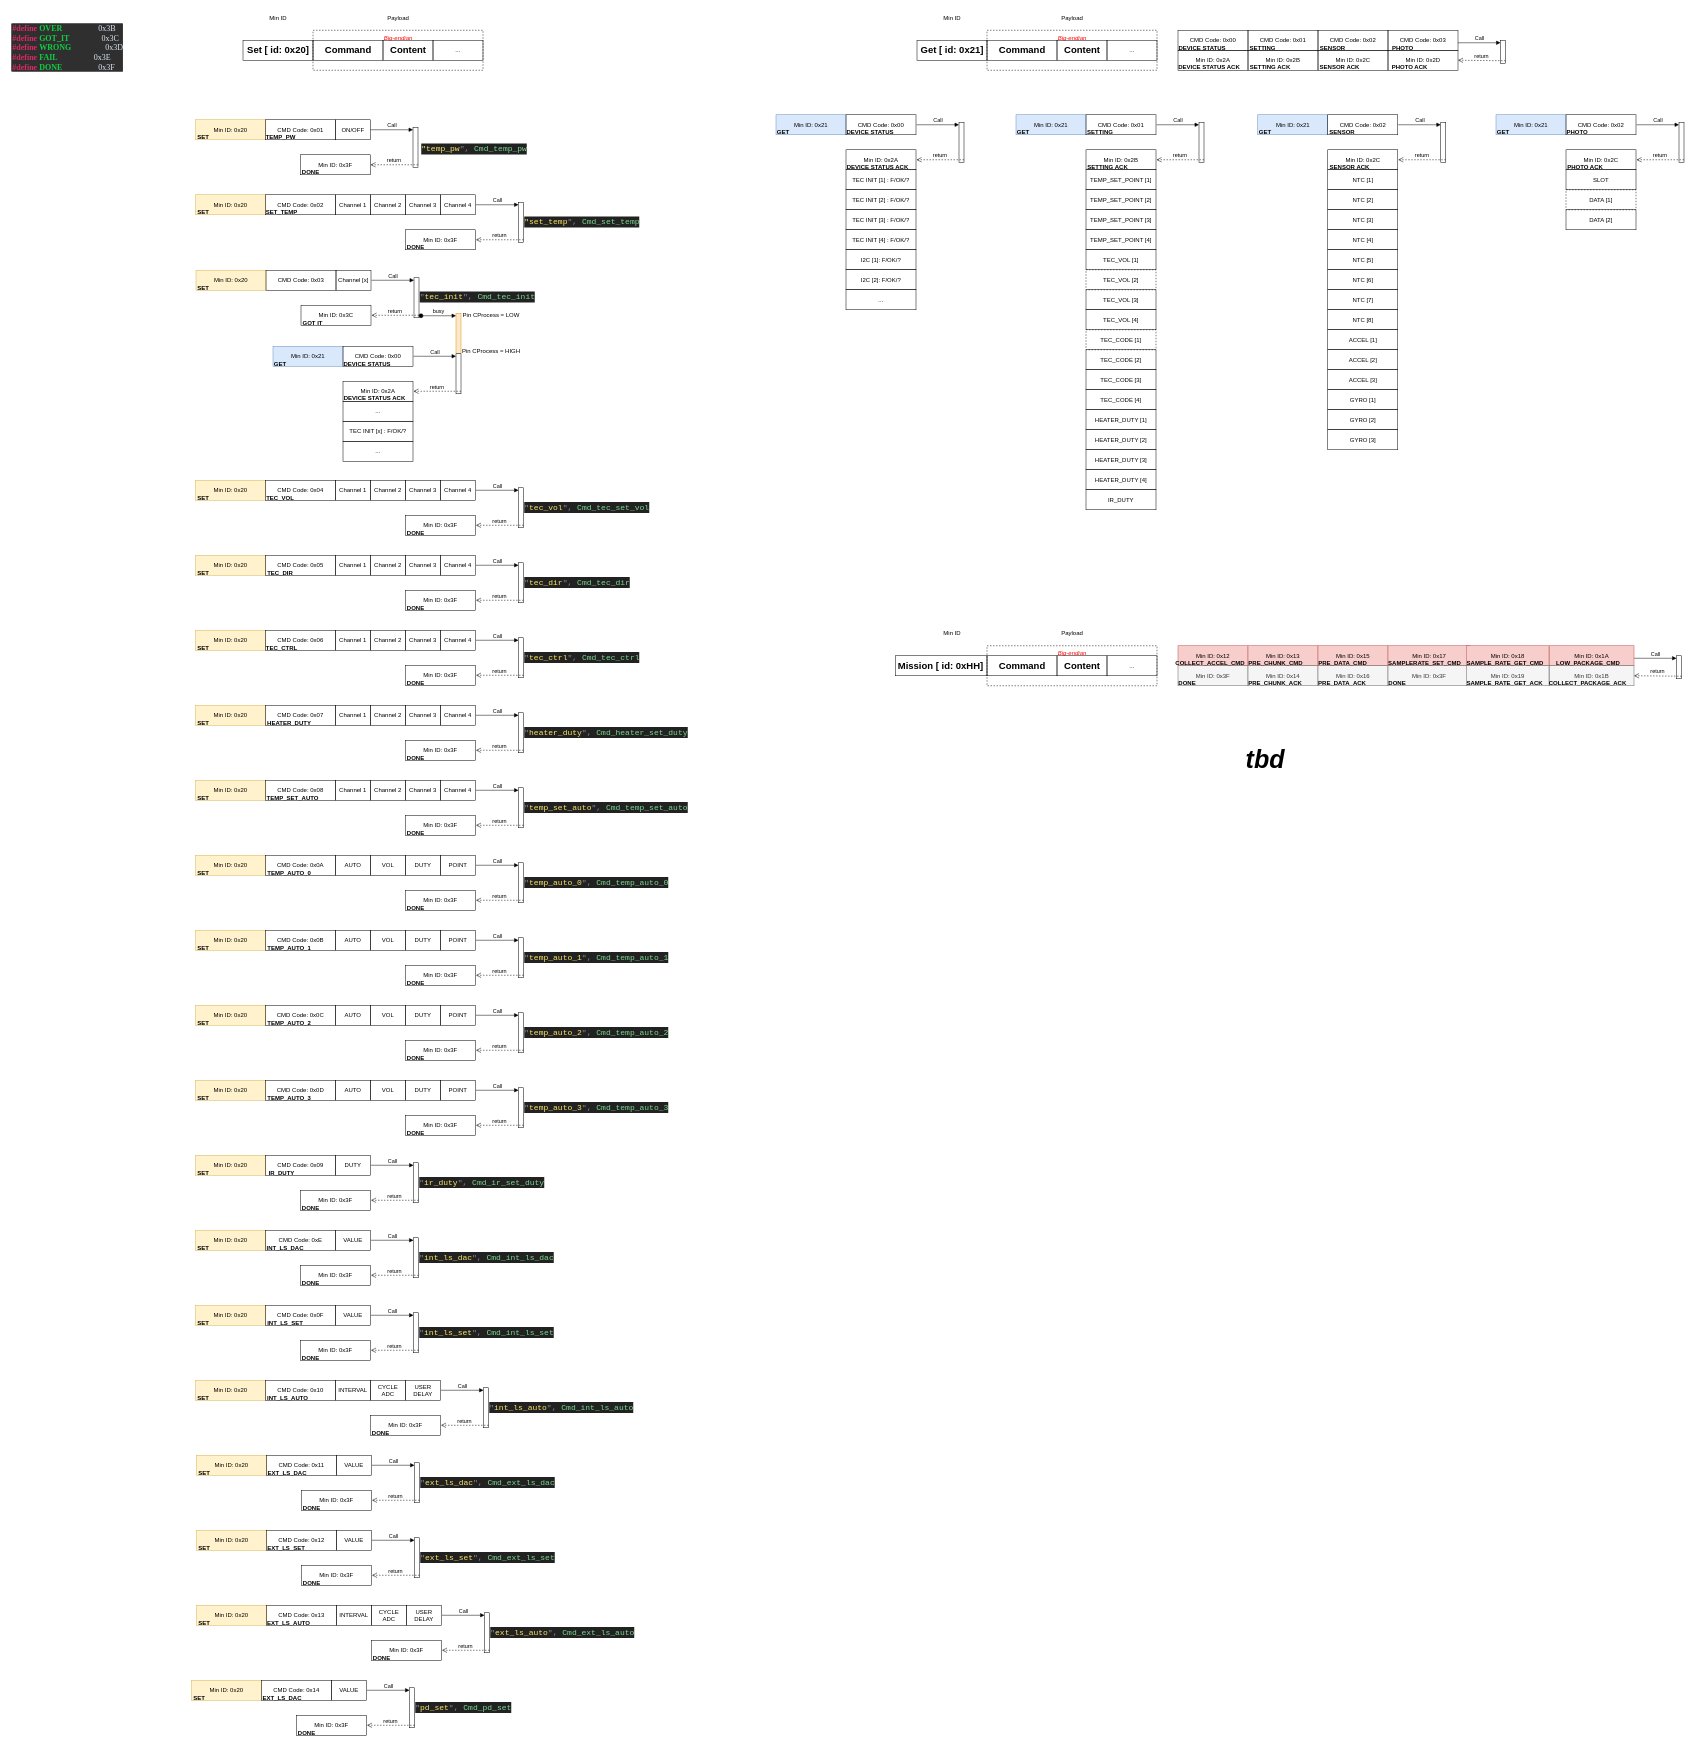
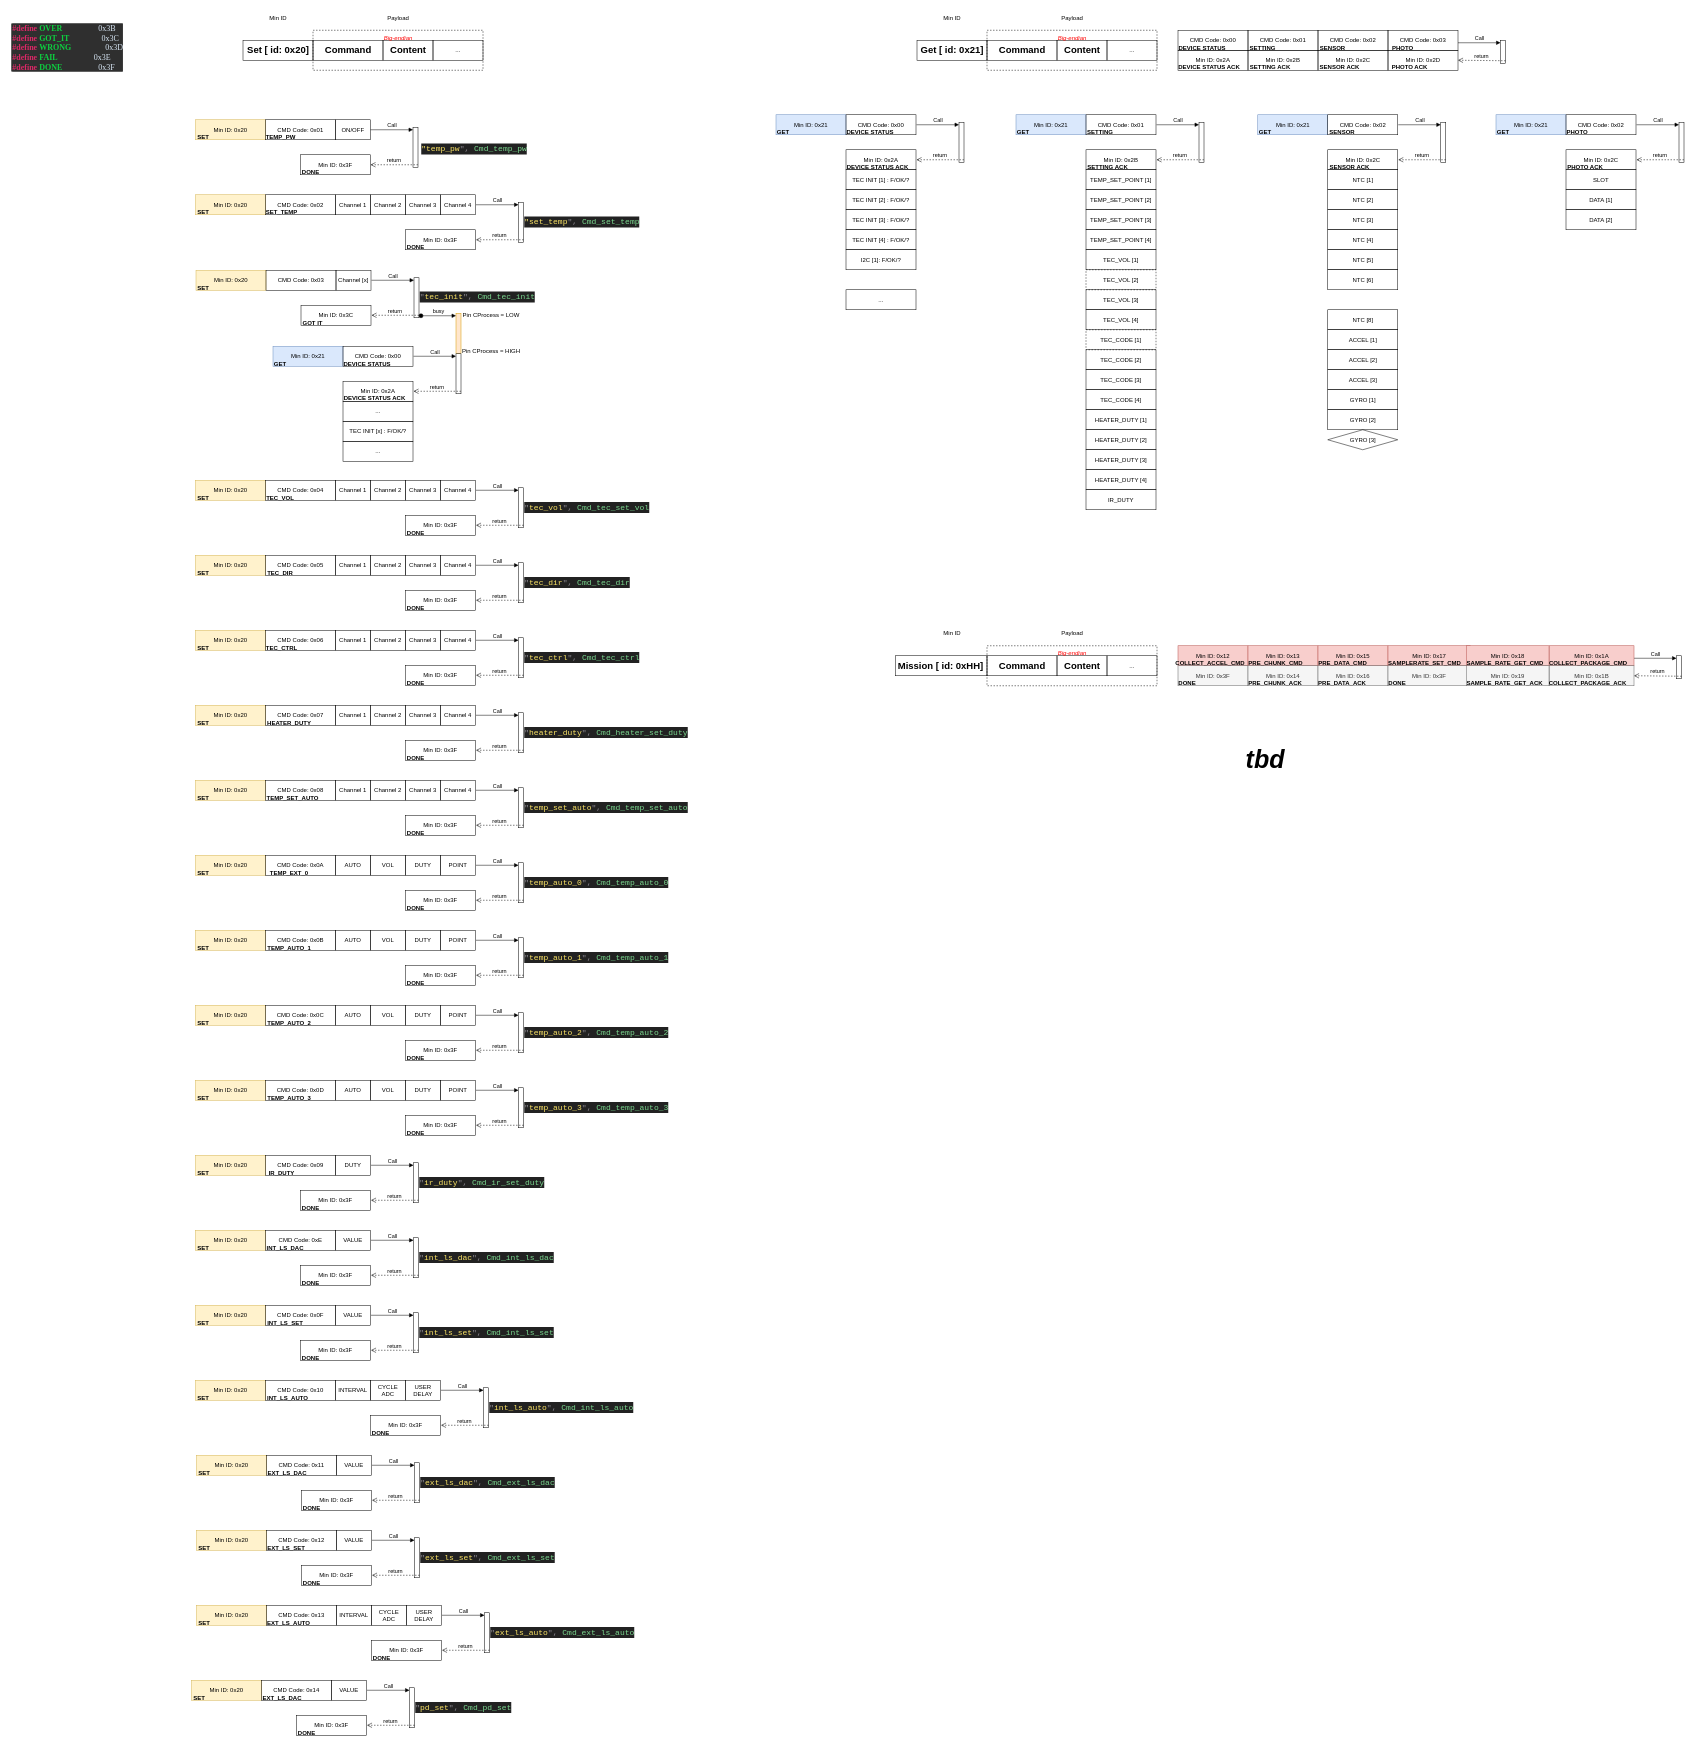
(1601, 200) -> (1601, 200)
(881, 280) -> none
(1363, 300) -> none
(1363, 440) -> (1363, 440)
(1588, 663) -> (1588, 663)
(289, 873) -> (289, 873)
